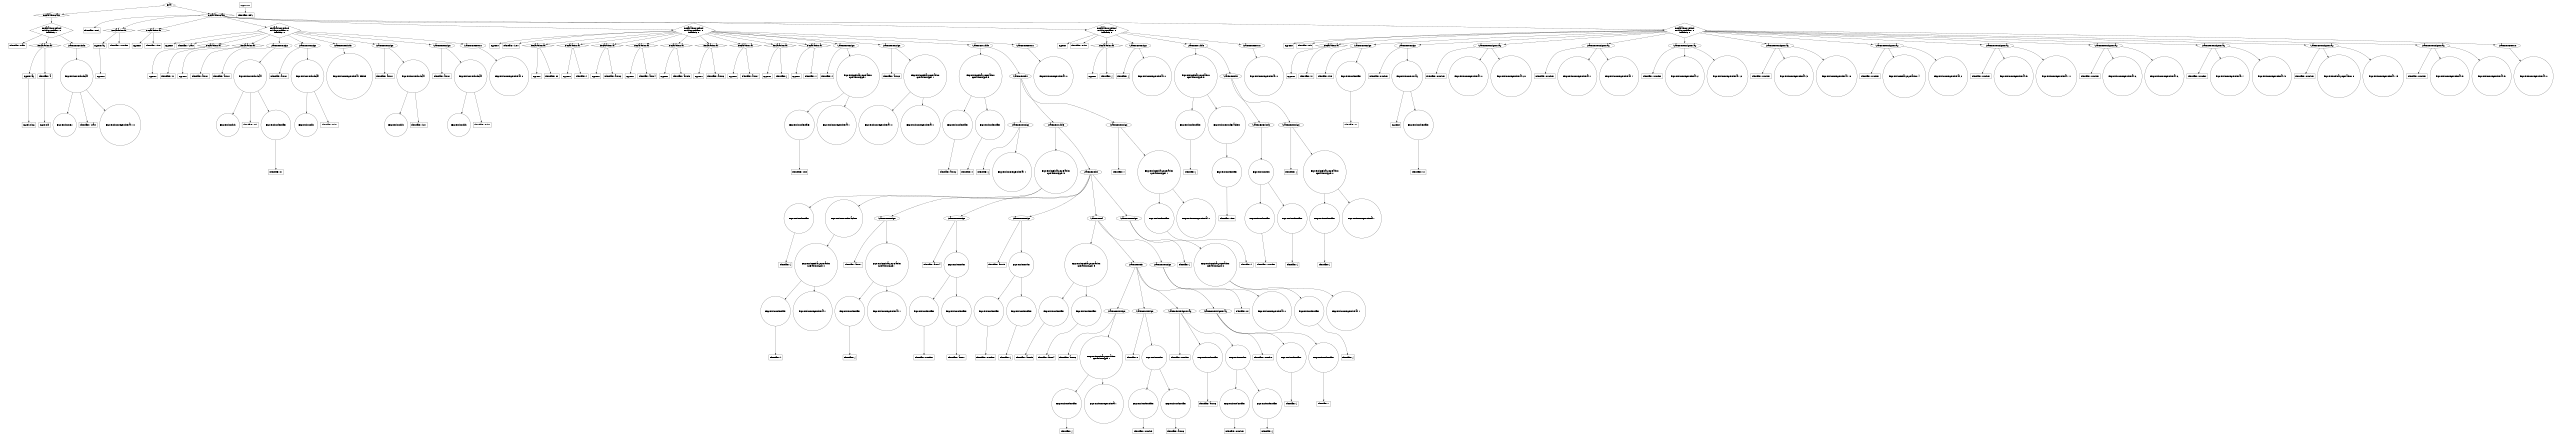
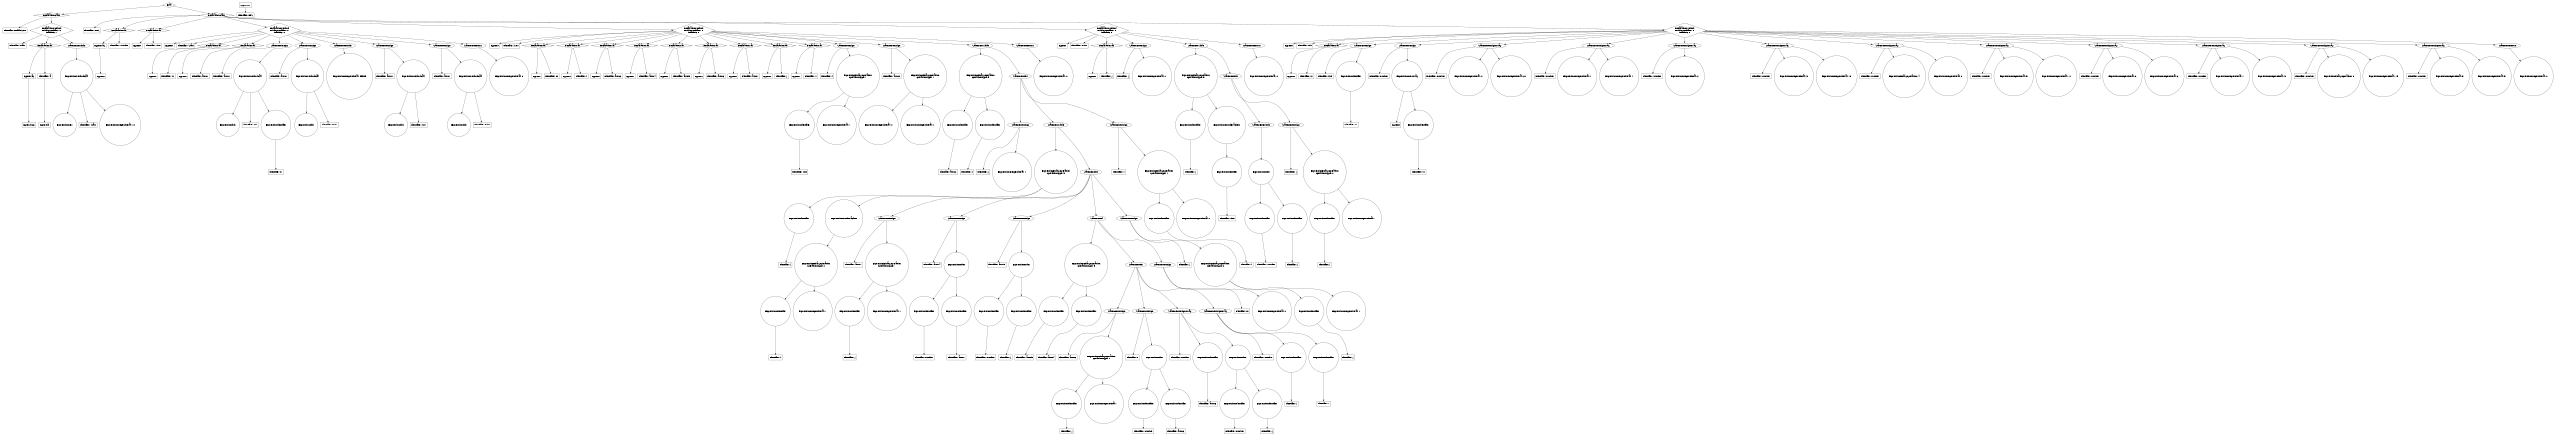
none -> (15, 30)
(1727, 76) -> none
